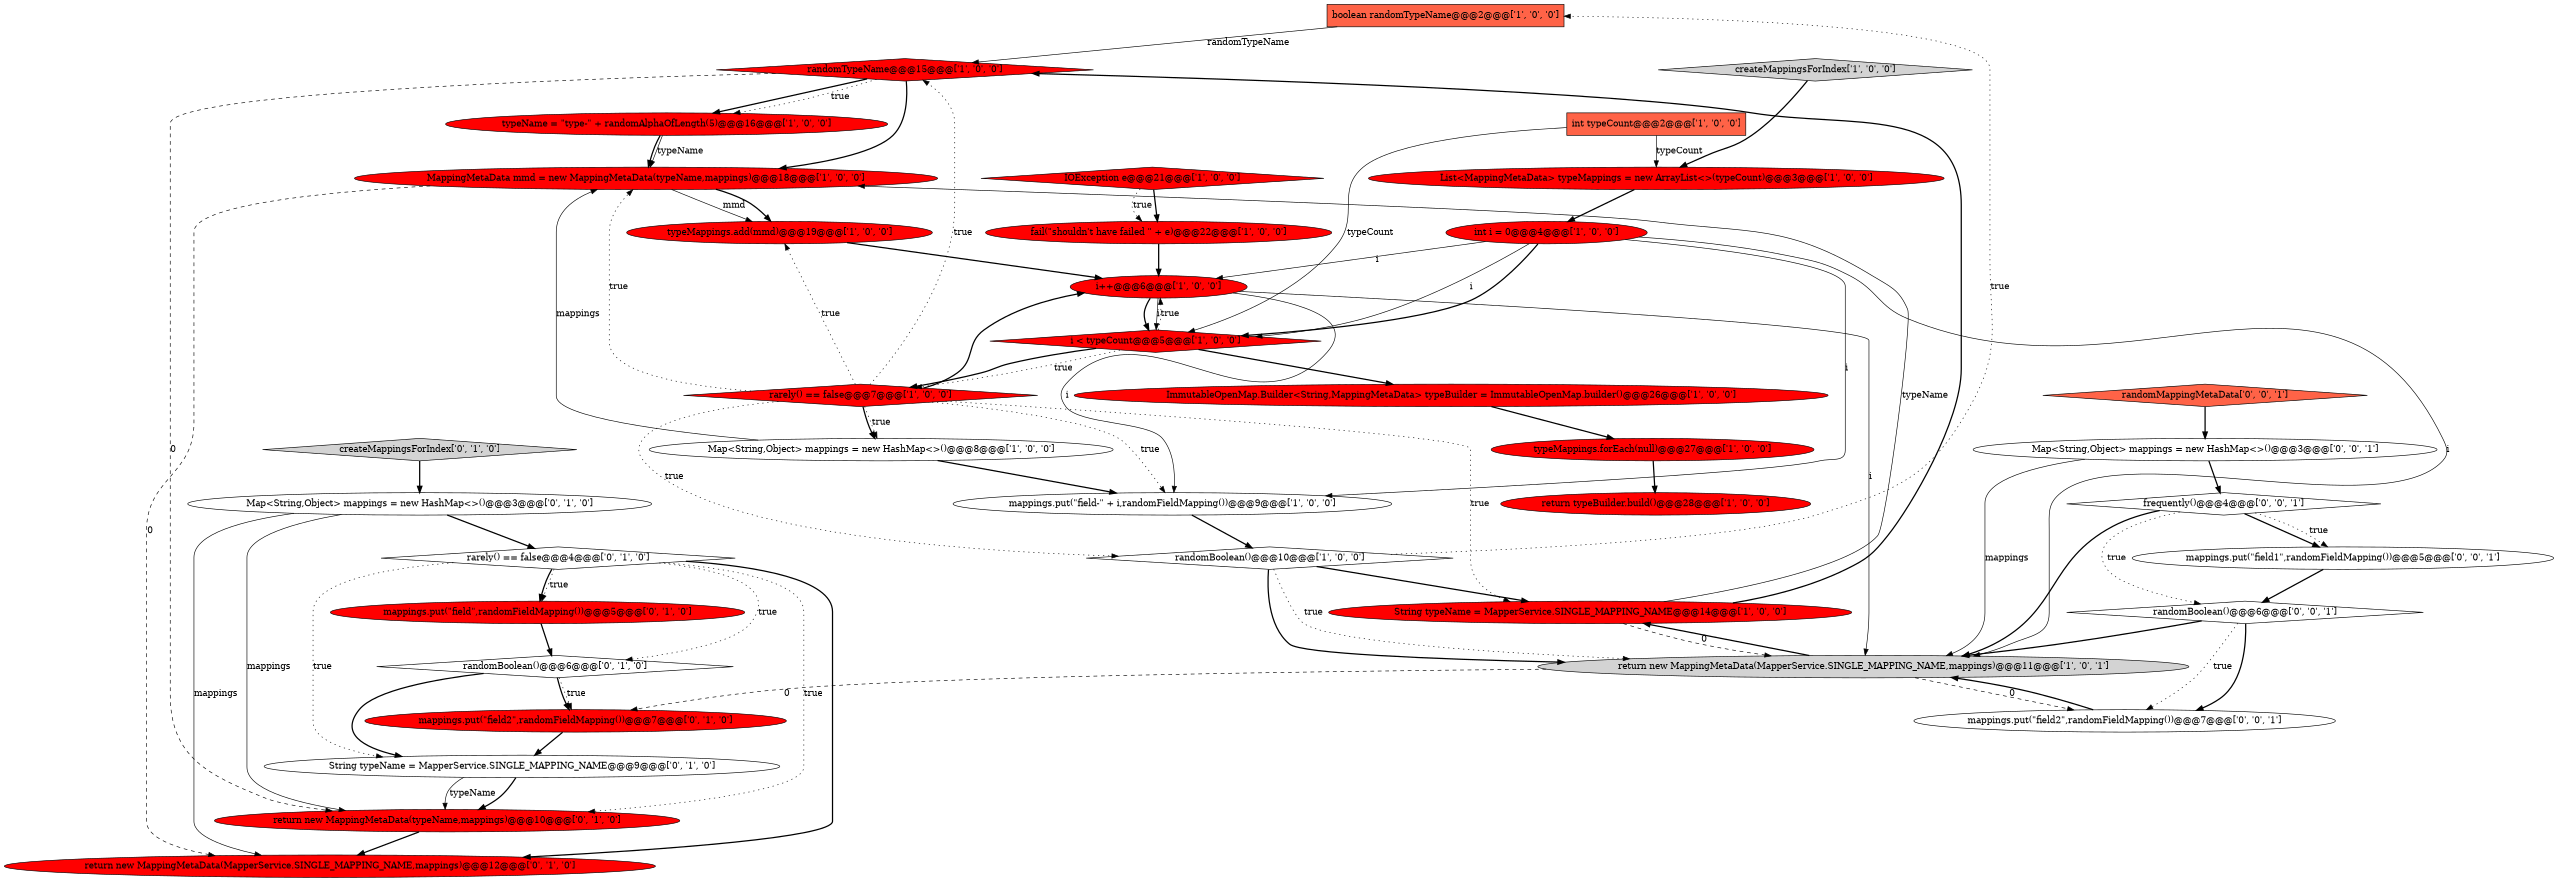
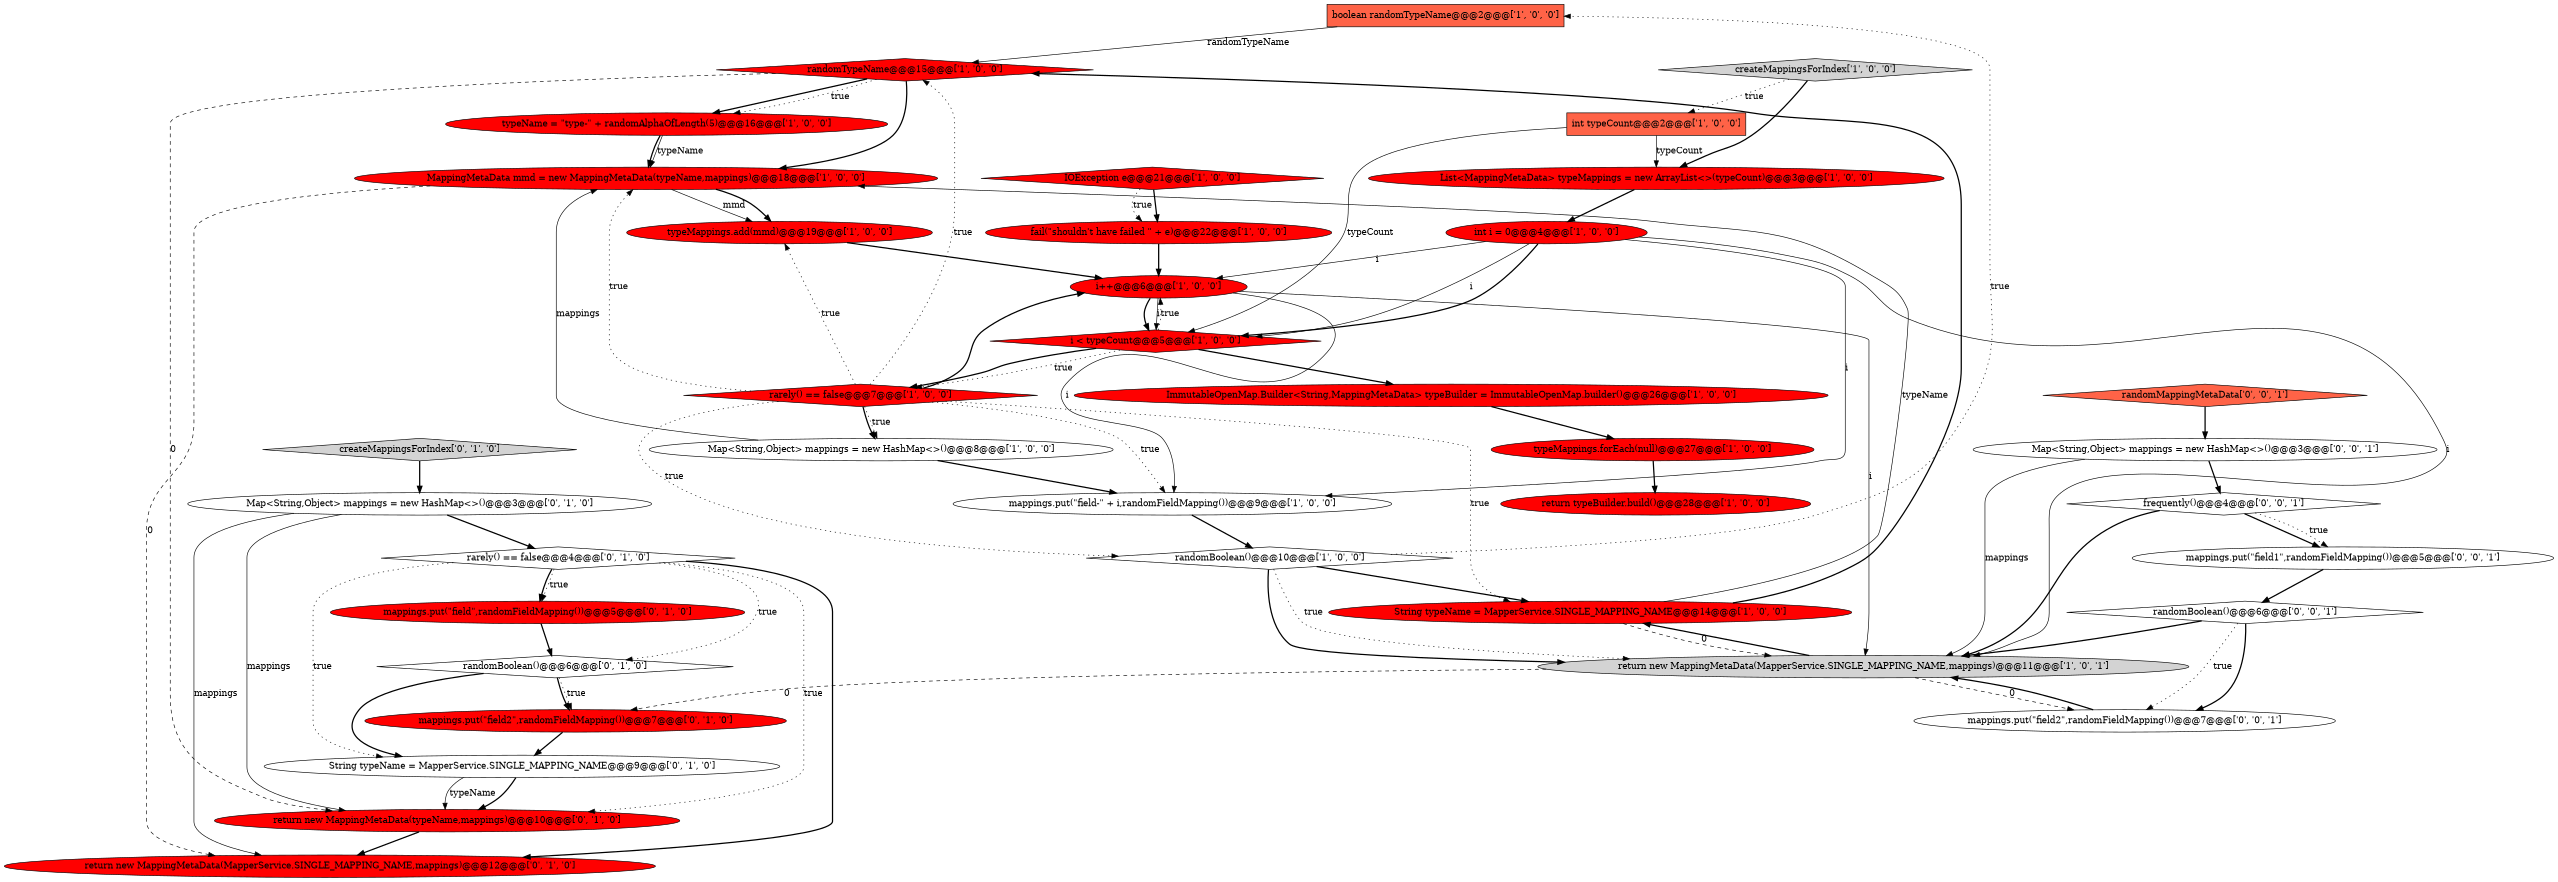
none -> (1742, 95)
(2104, 563) -> none
